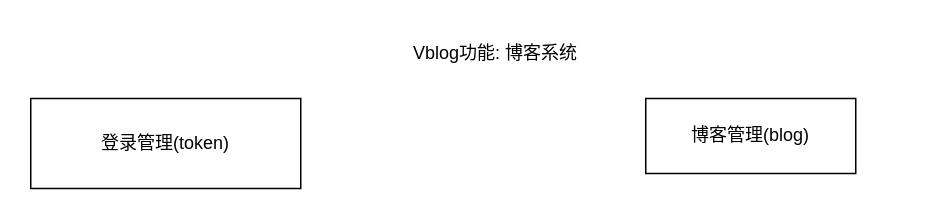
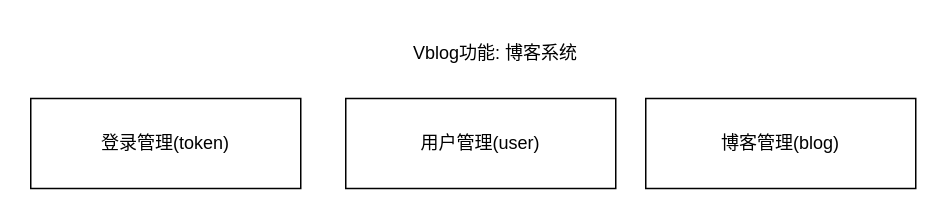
(751, 136) -> (781, 143)
none -> (481, 143)
